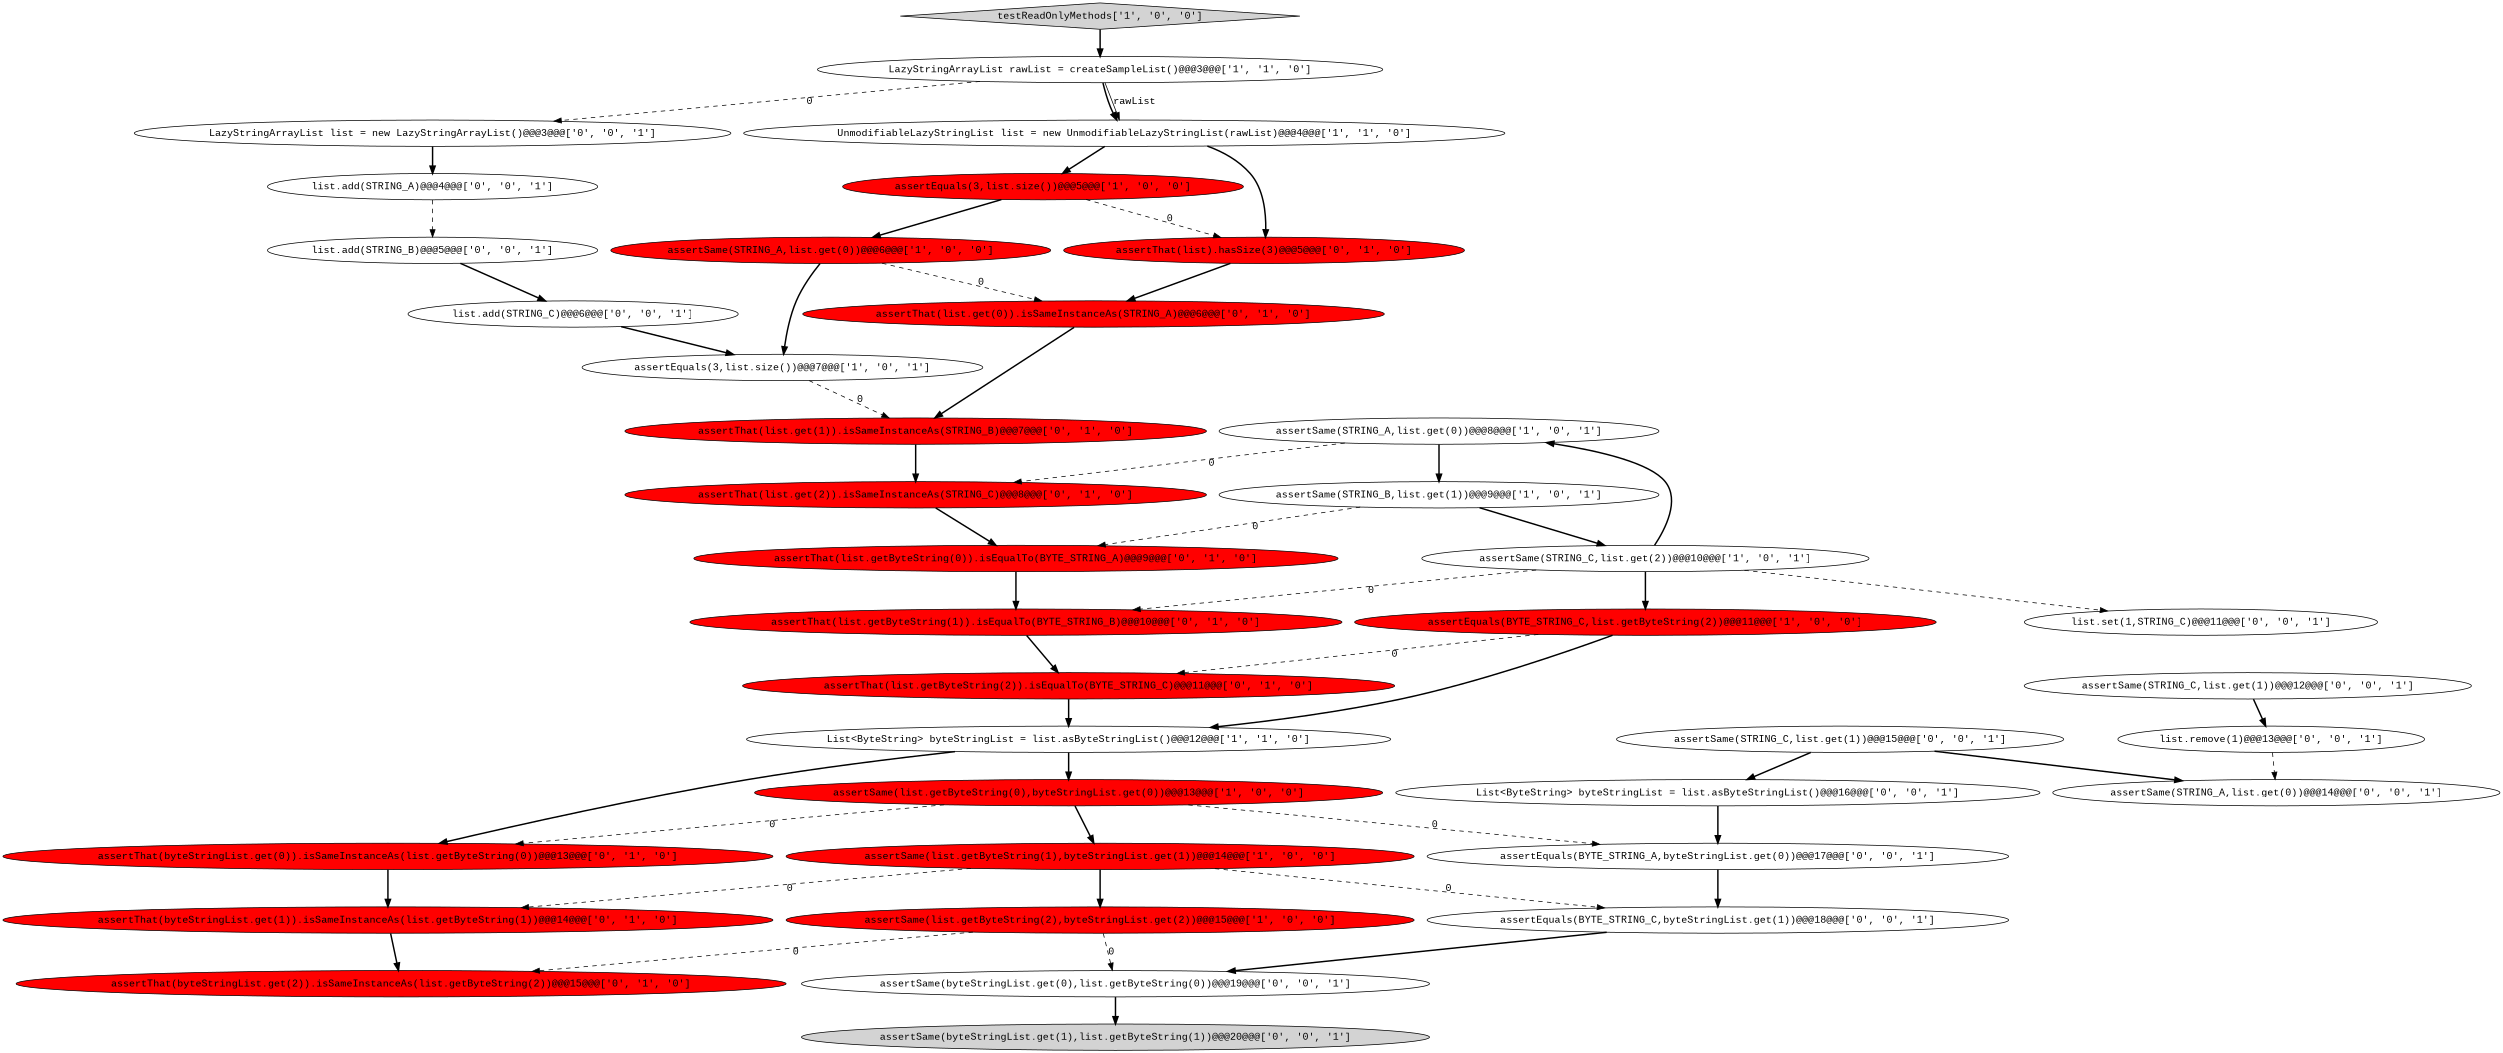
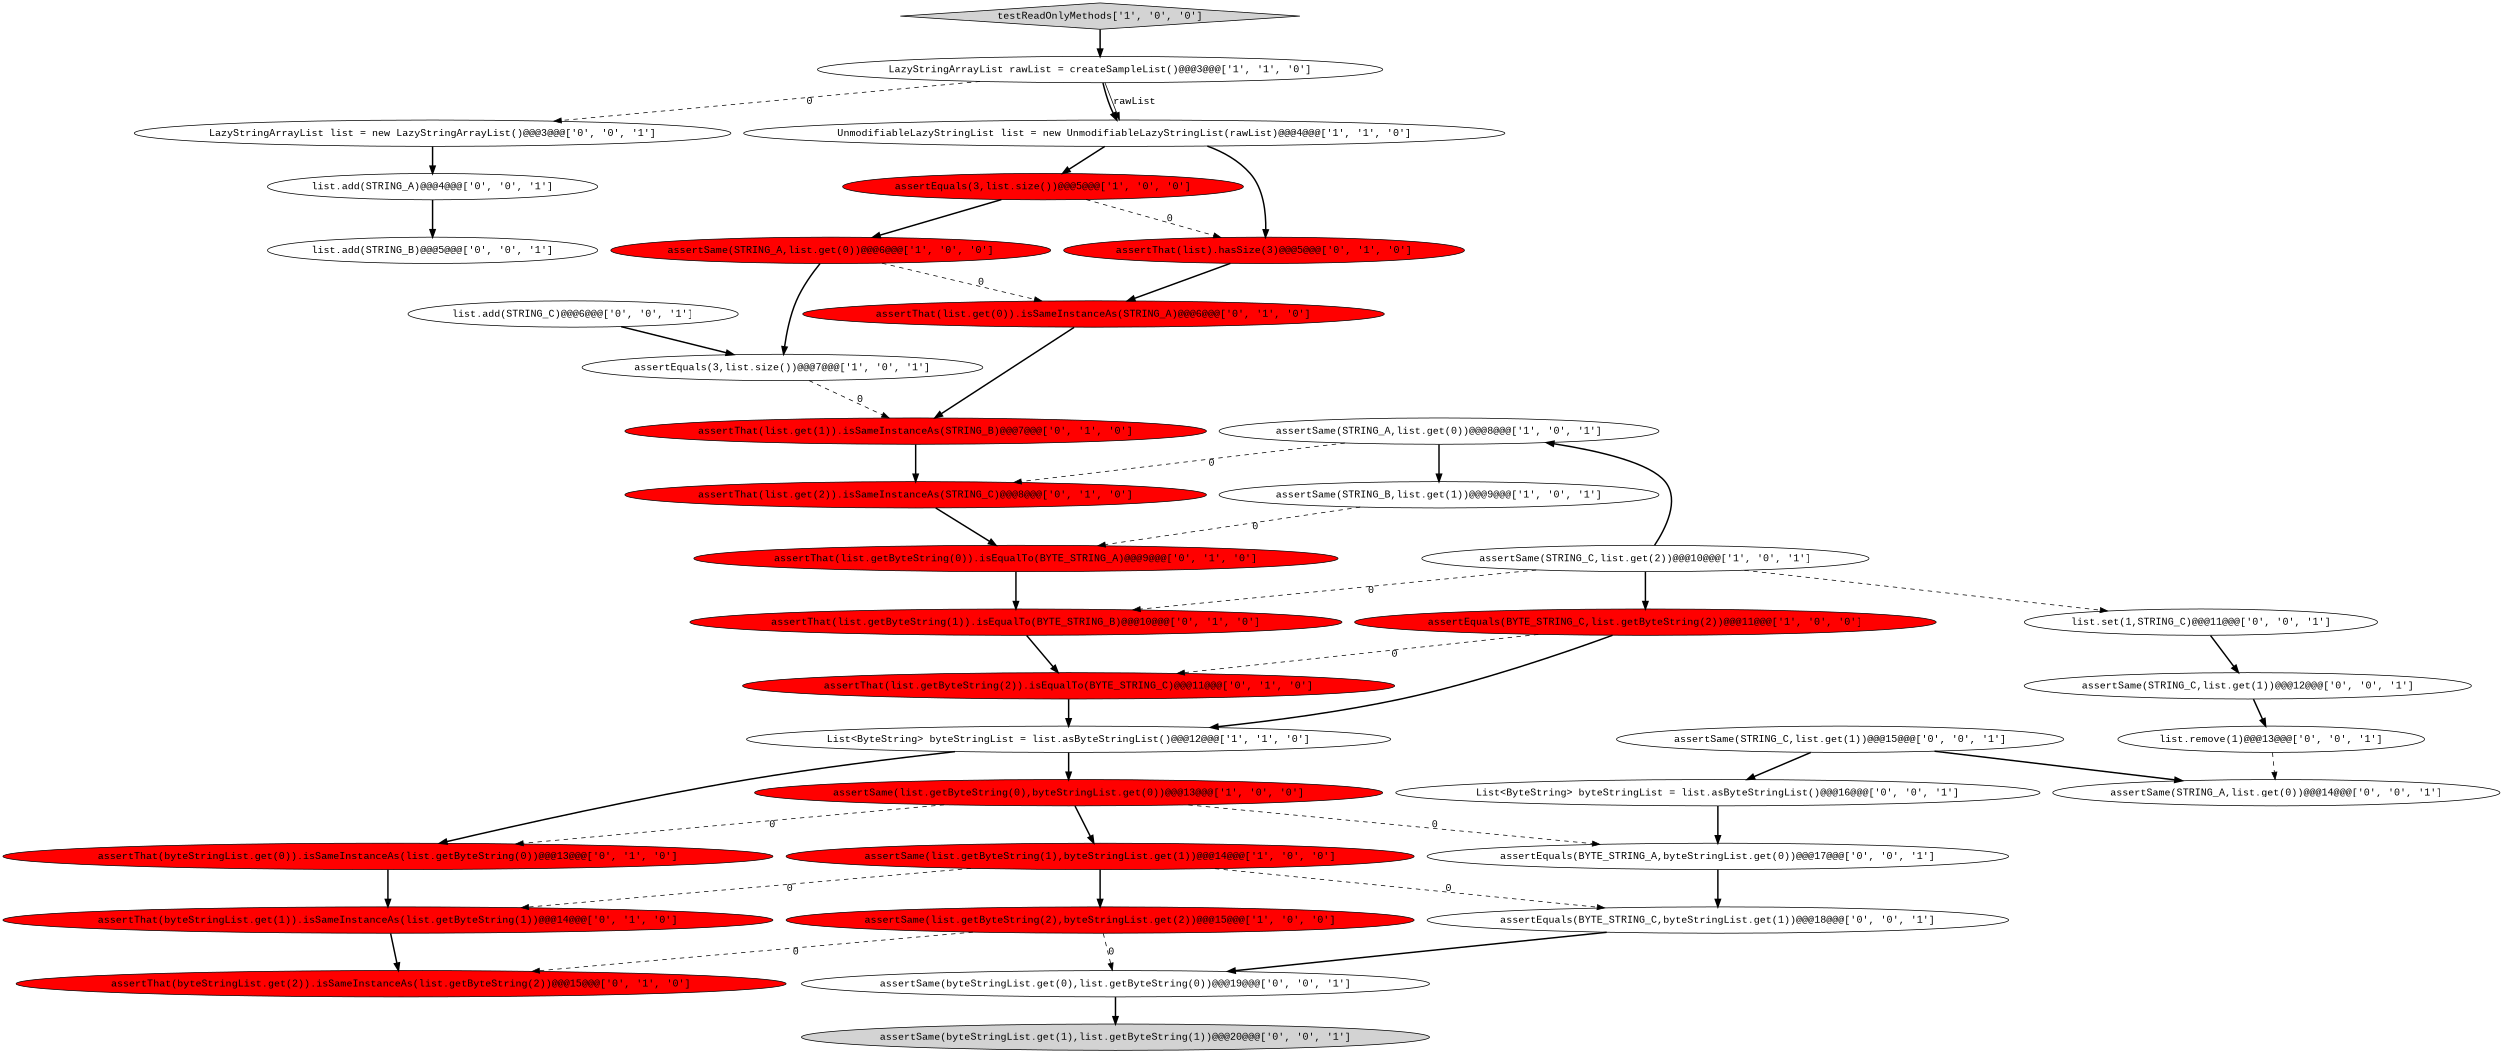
(433, 215) -> (433, 215)
(499, 281) -> none
(1538, 526) -> none
none -> (2222, 651)
